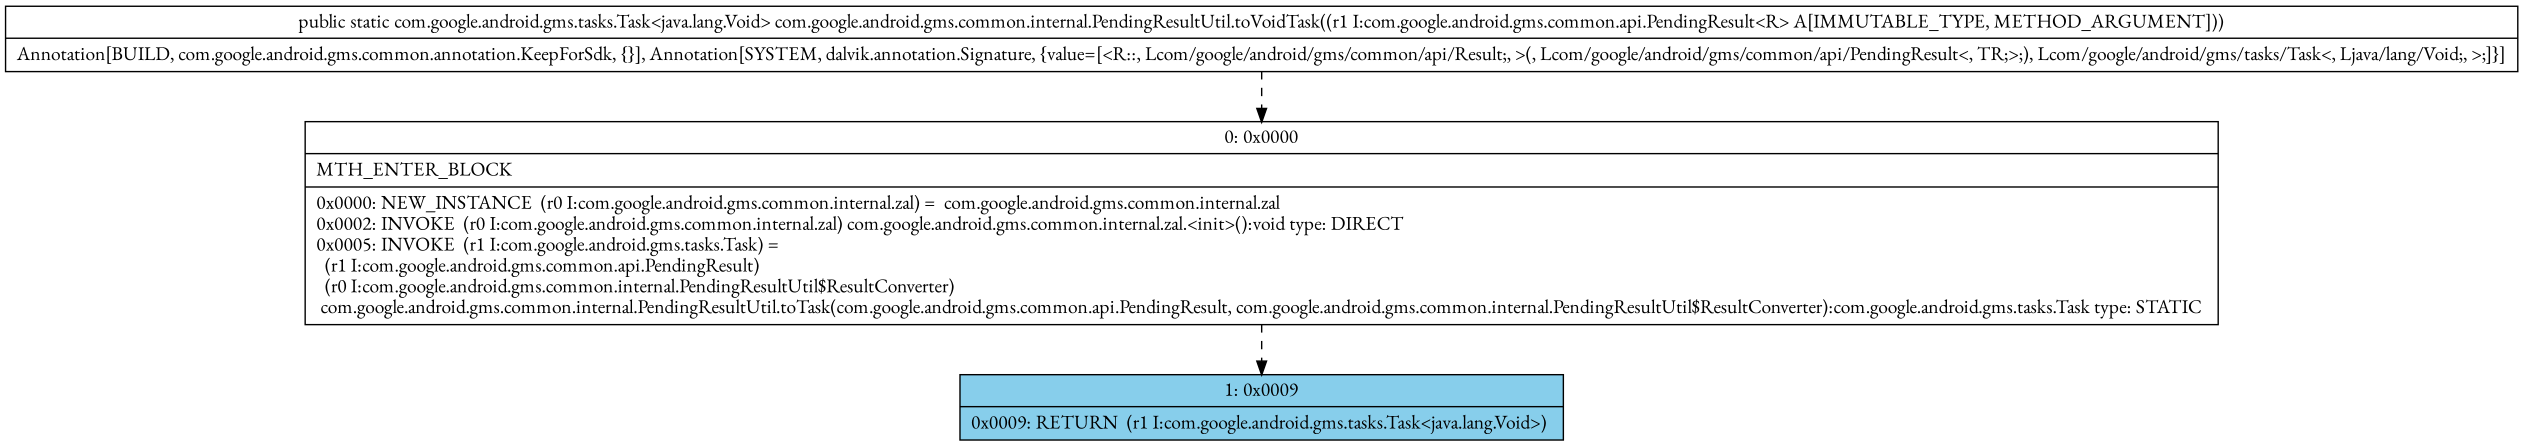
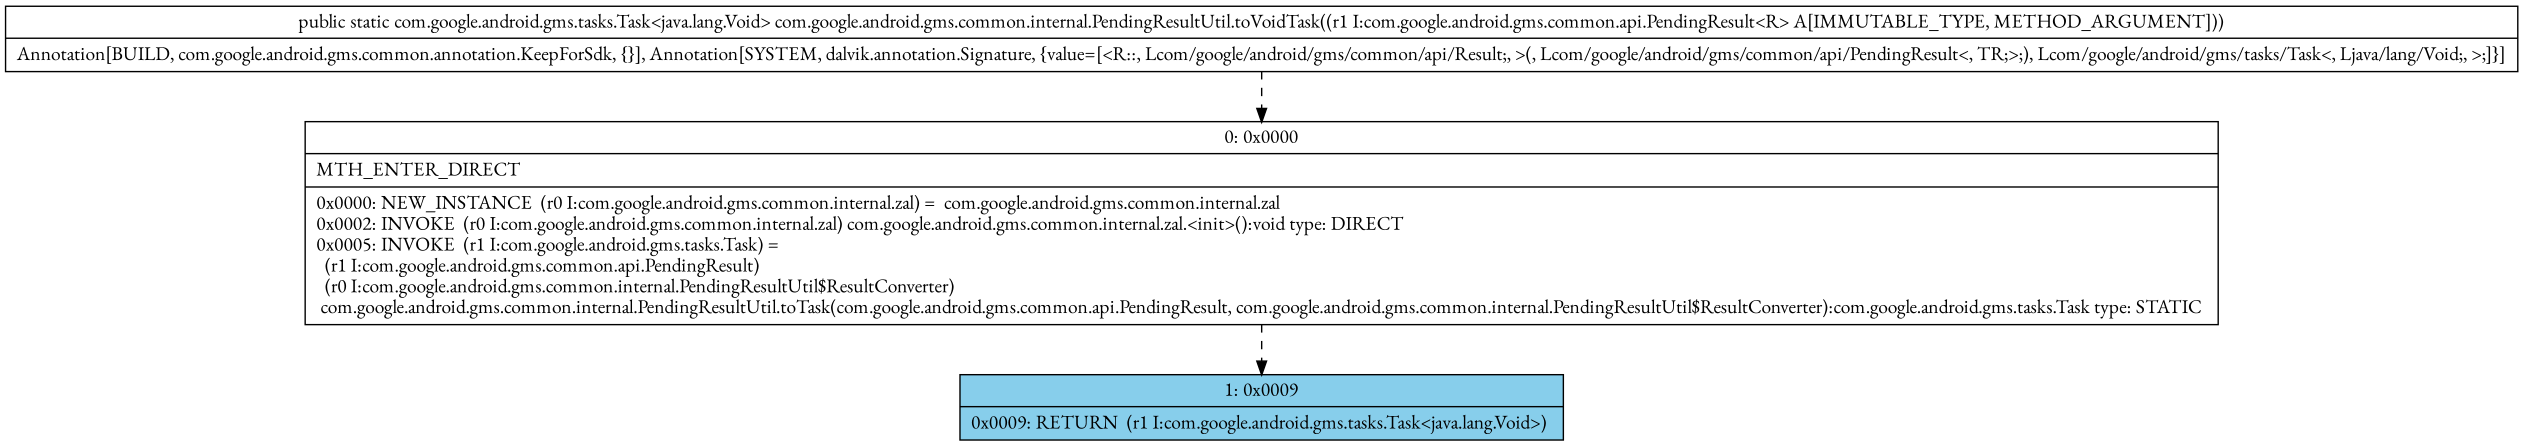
(415, 170) -> (419, 170)
